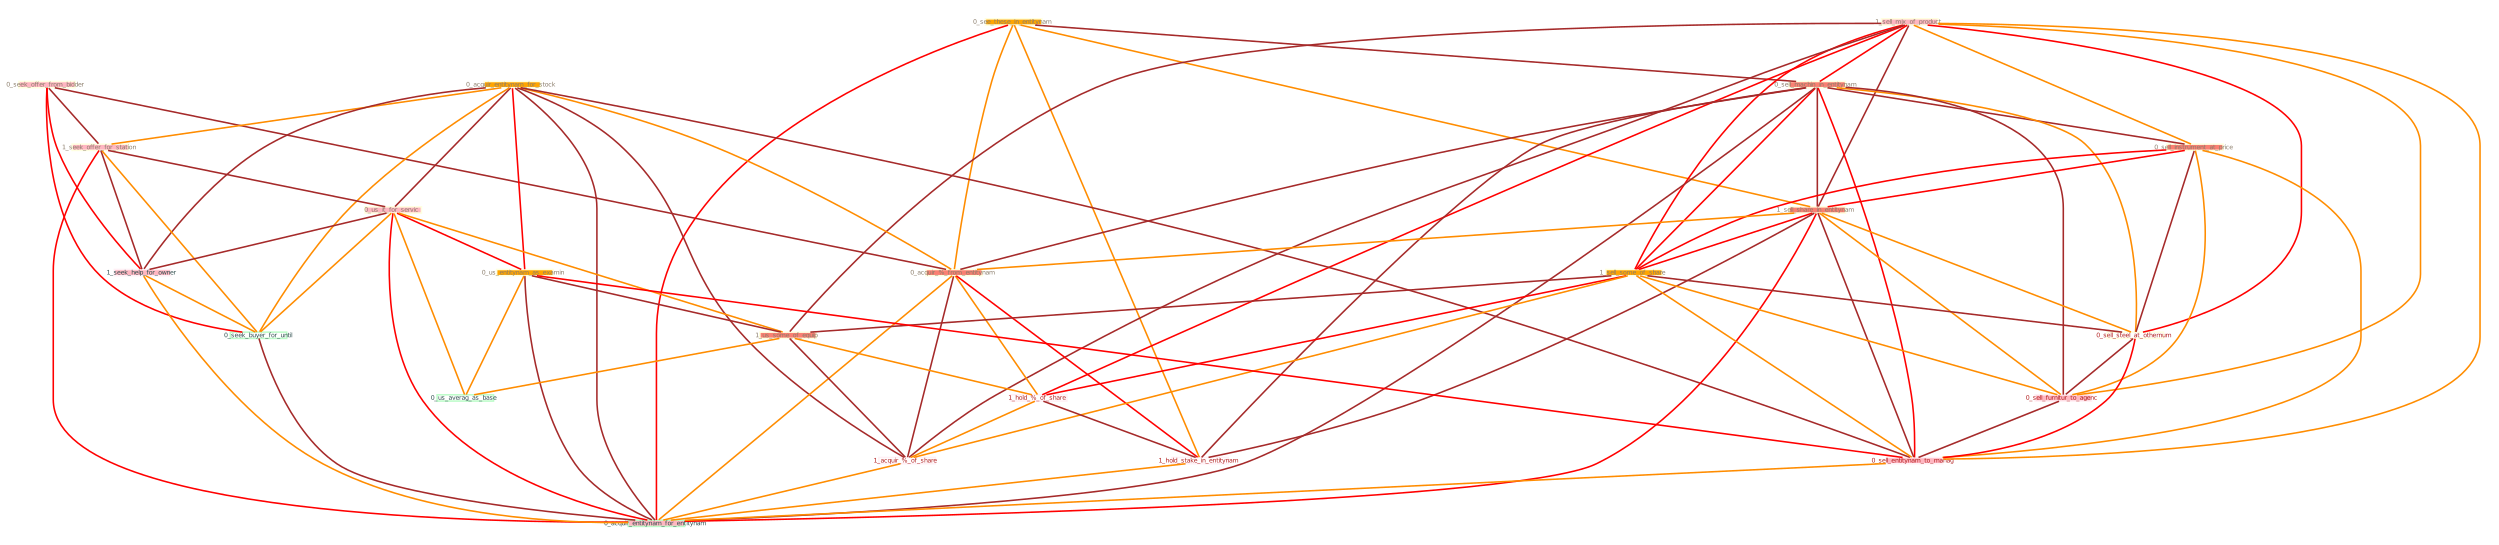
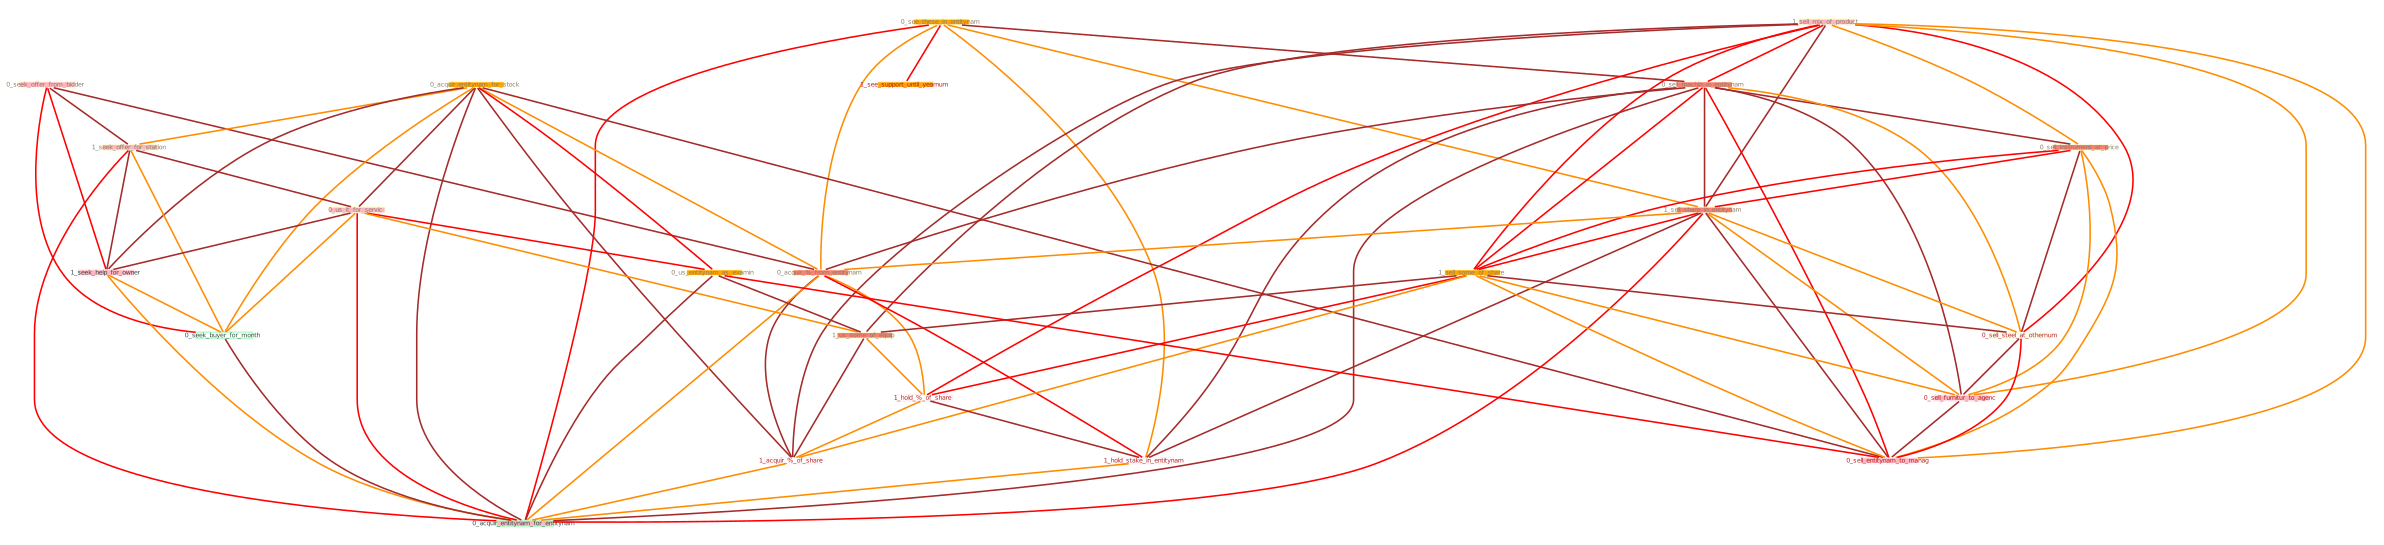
none -> (906, 85)
(258, 335) -> (224, 335)
(465, 398) -> none
(1586, 478) -> none
